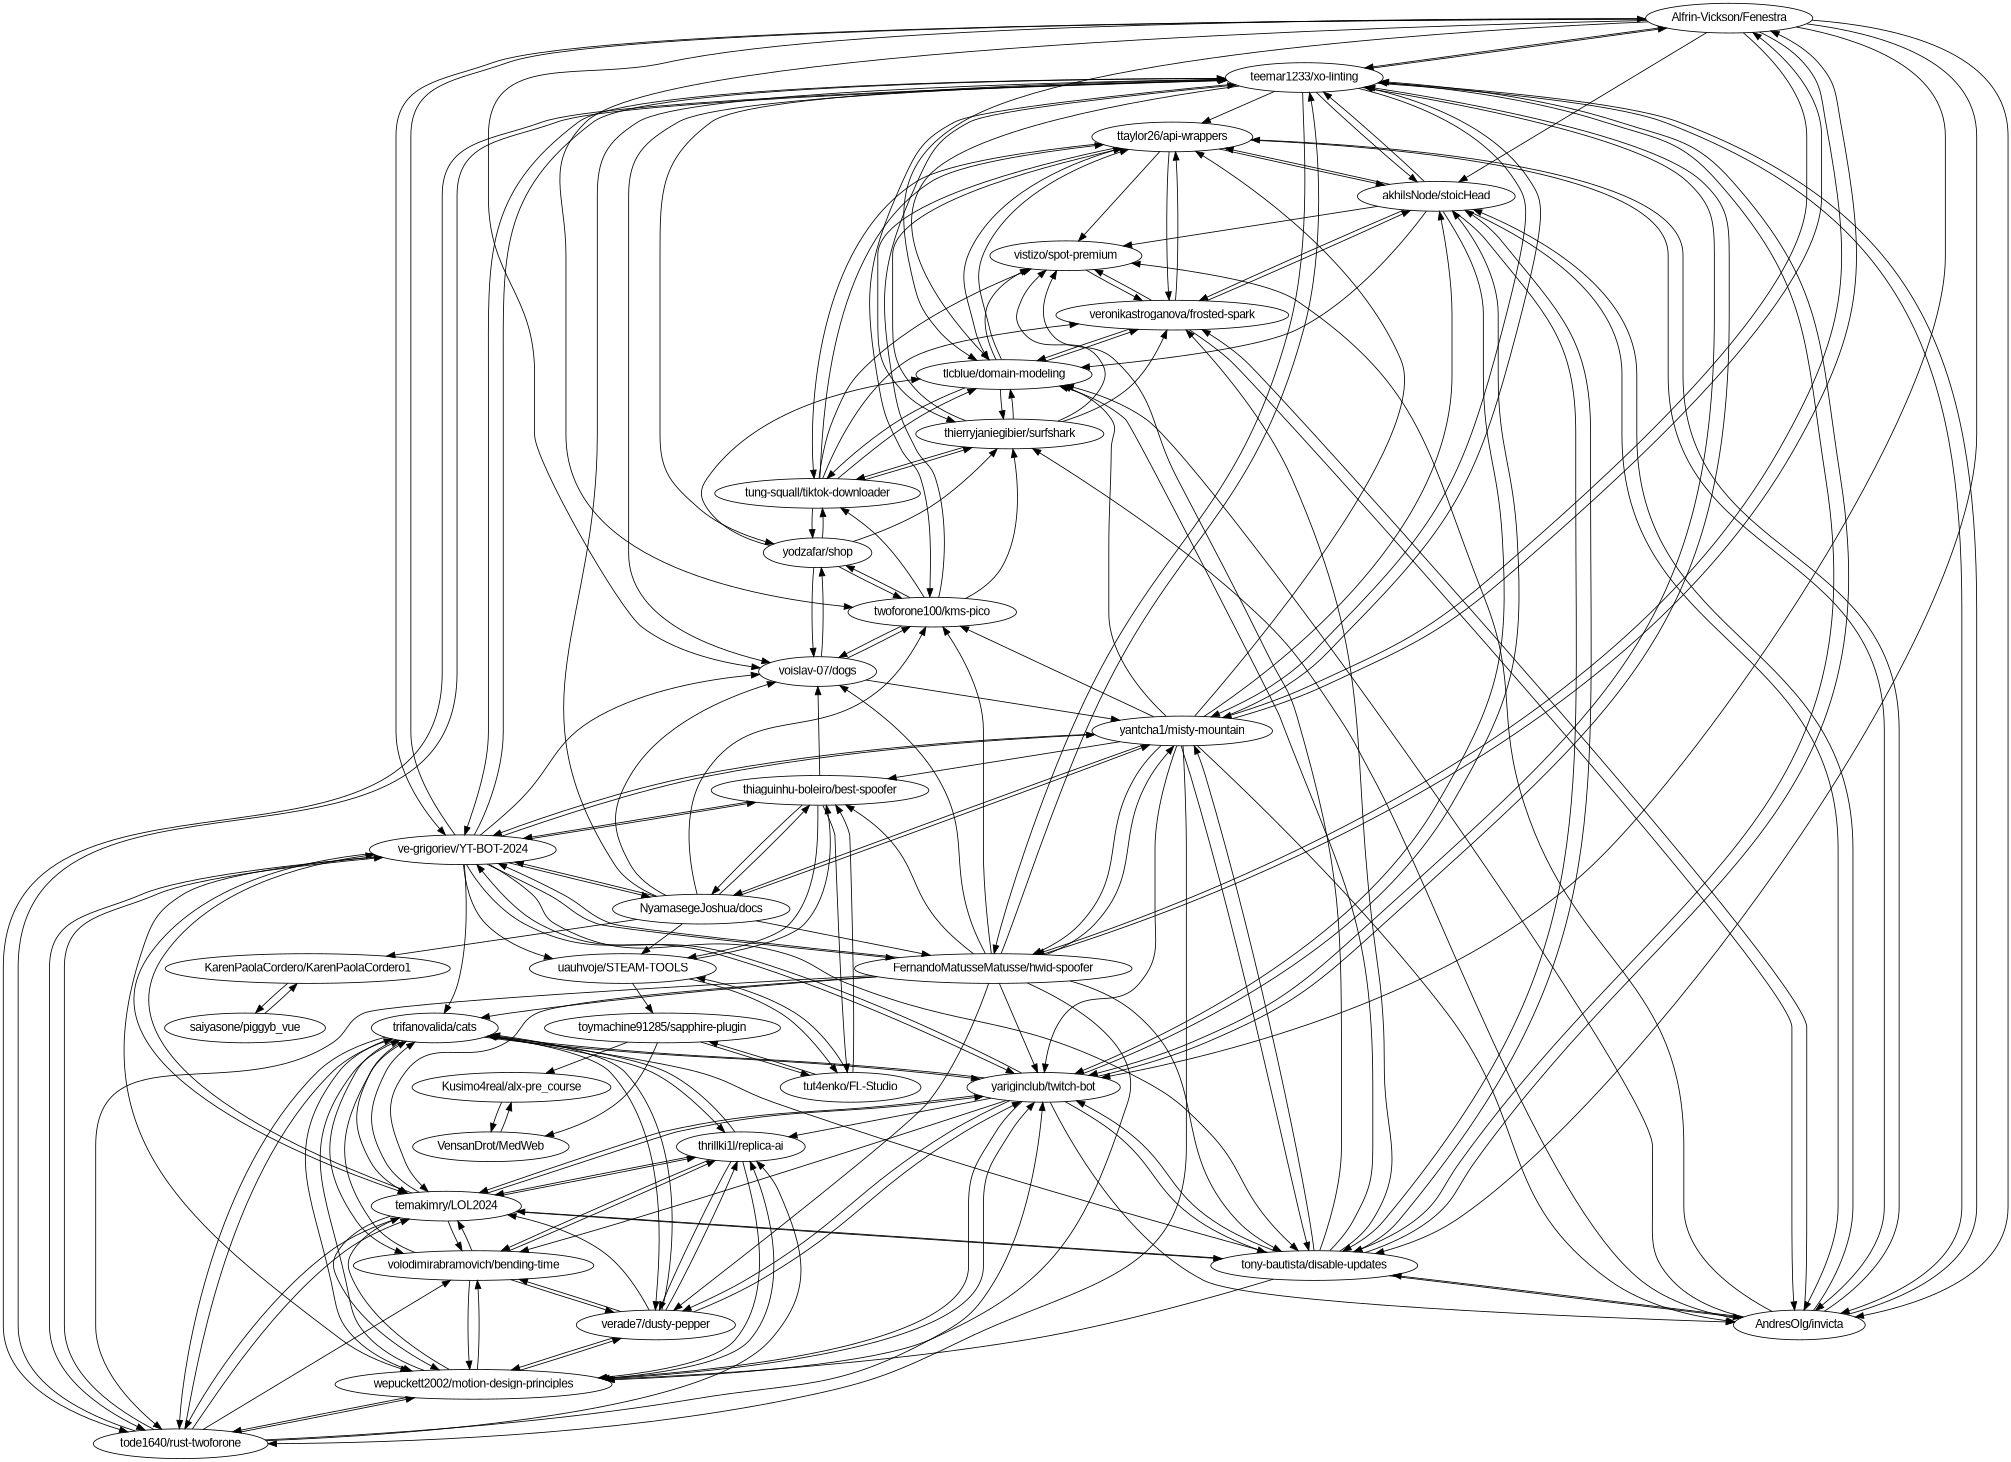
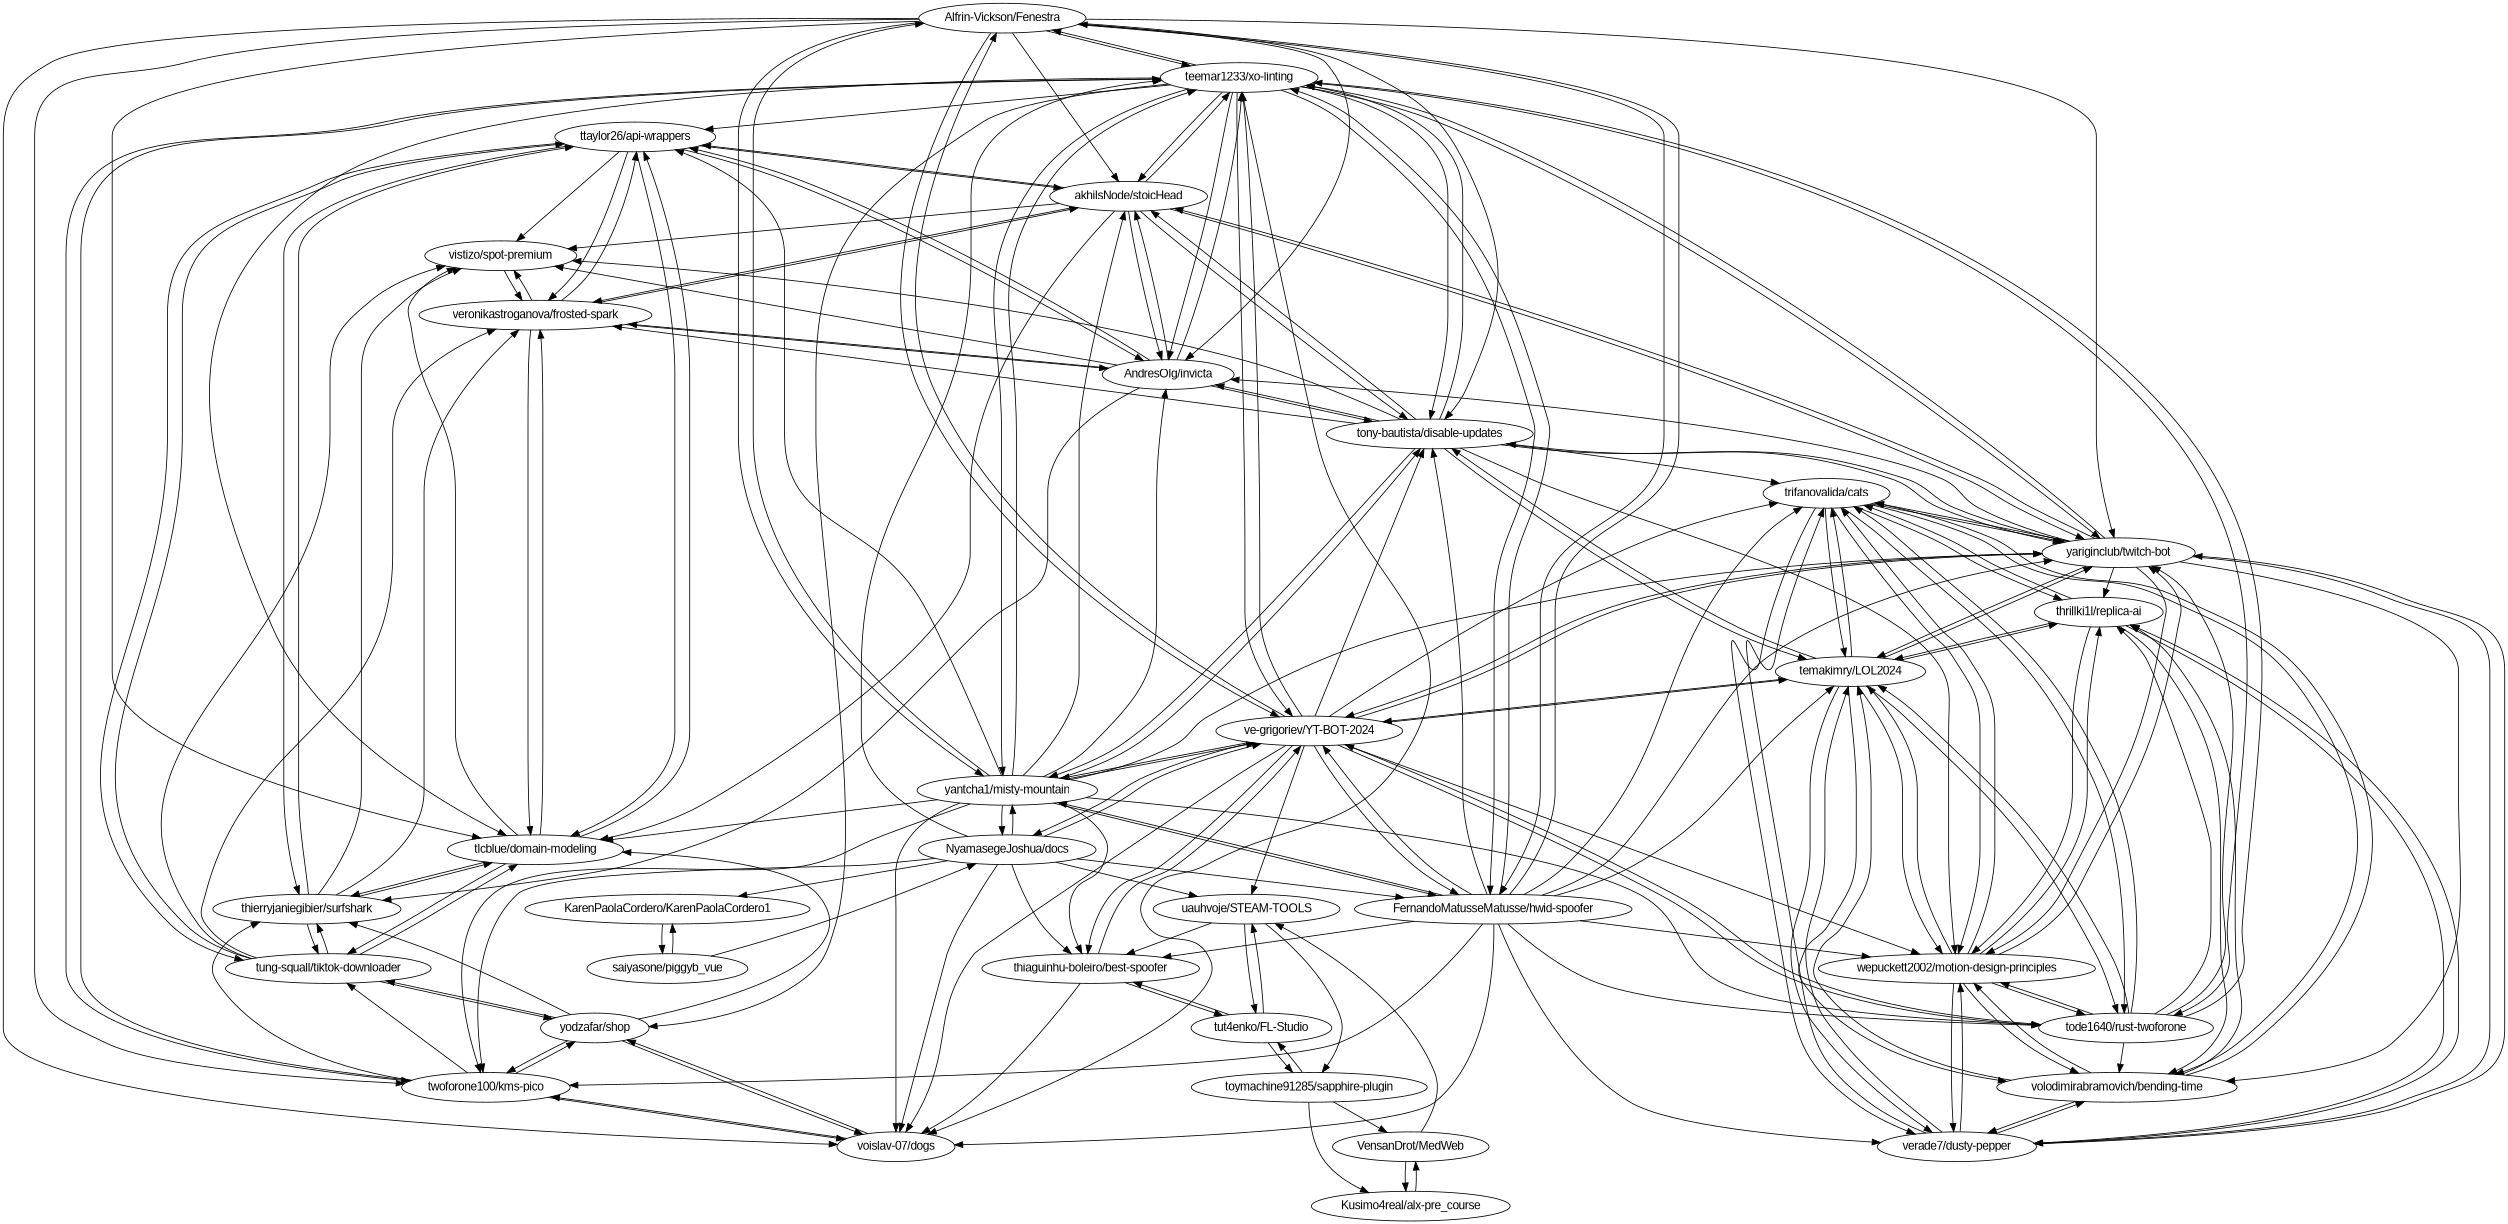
(989, 699) -> (896, 948)
(1309, 791) -> none
(1458, 828) -> none
(759, 846) -> (847, 914)
(797, 914) -> (1398, 1015)
none -> (1797, 918)
